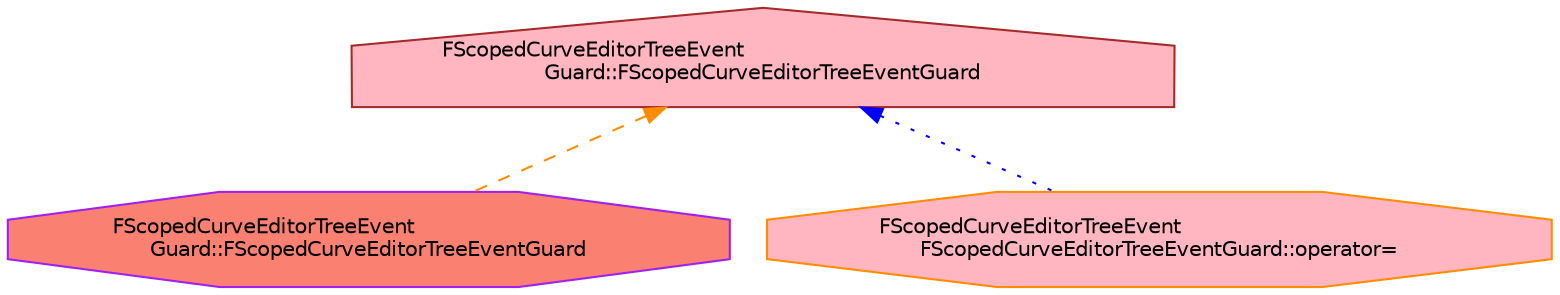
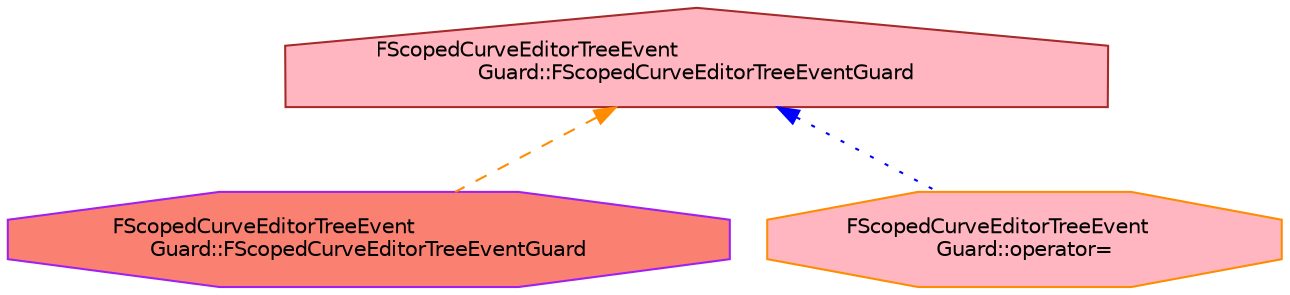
(1159, 239) -> (1025, 239)
